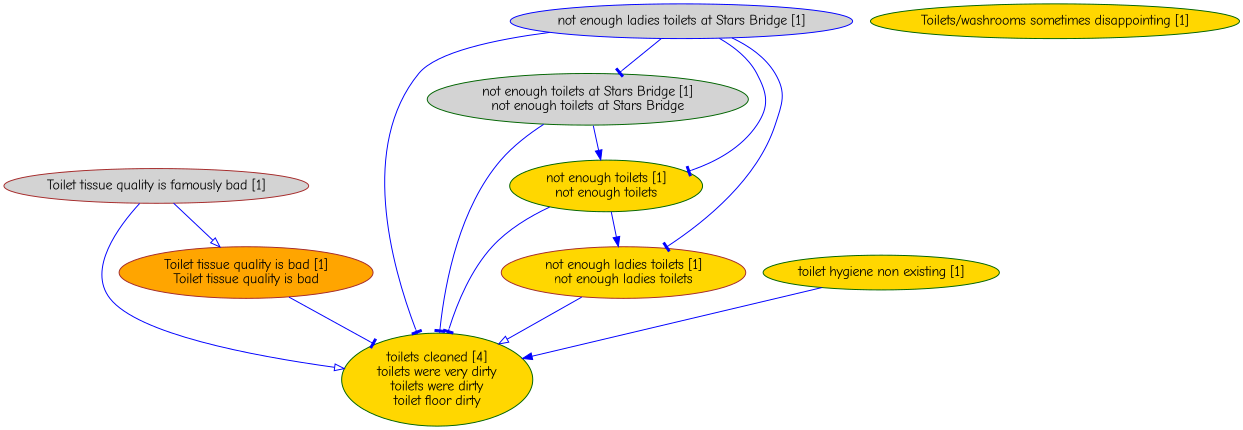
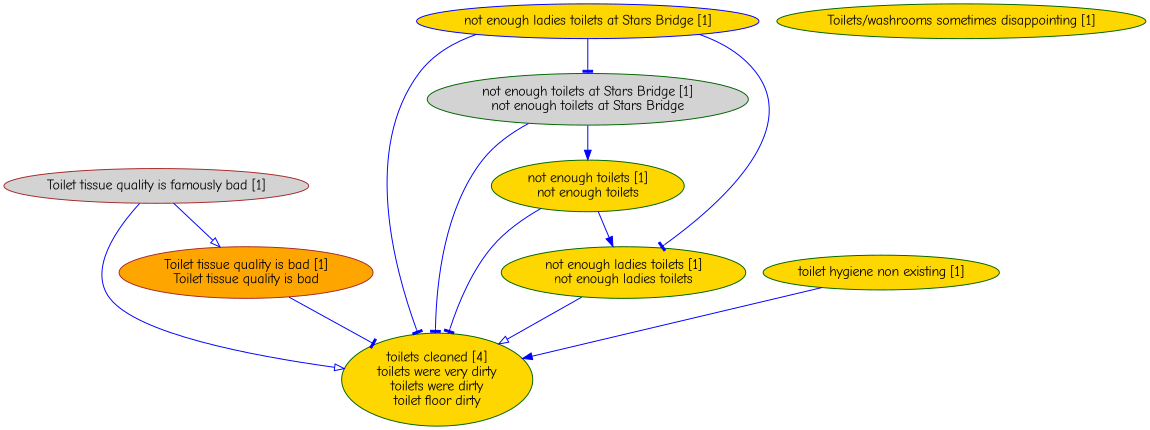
(681, 21) -> (588, 21)
(763, 113) -> none
(624, 273) -> (624, 273)
